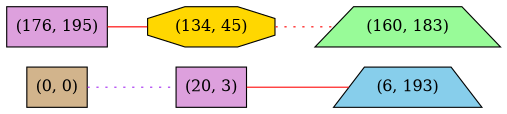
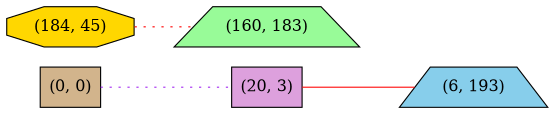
(57, 27) -> none
(211, 27) -> (70, 27)
